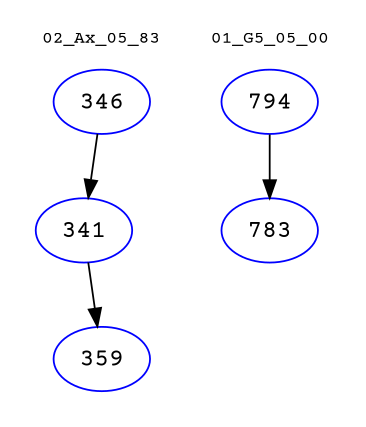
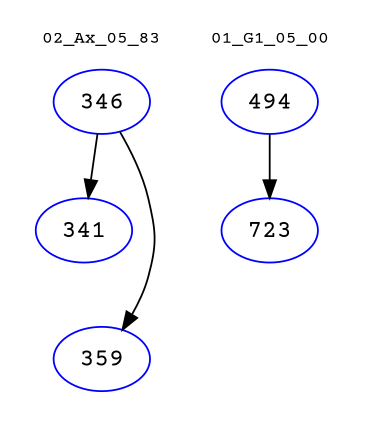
(271, 38) -> (271, 38)
(270, 102) -> (270, 102)
(270, 230) -> (270, 230)
(92, 285) -> (153, 222)
